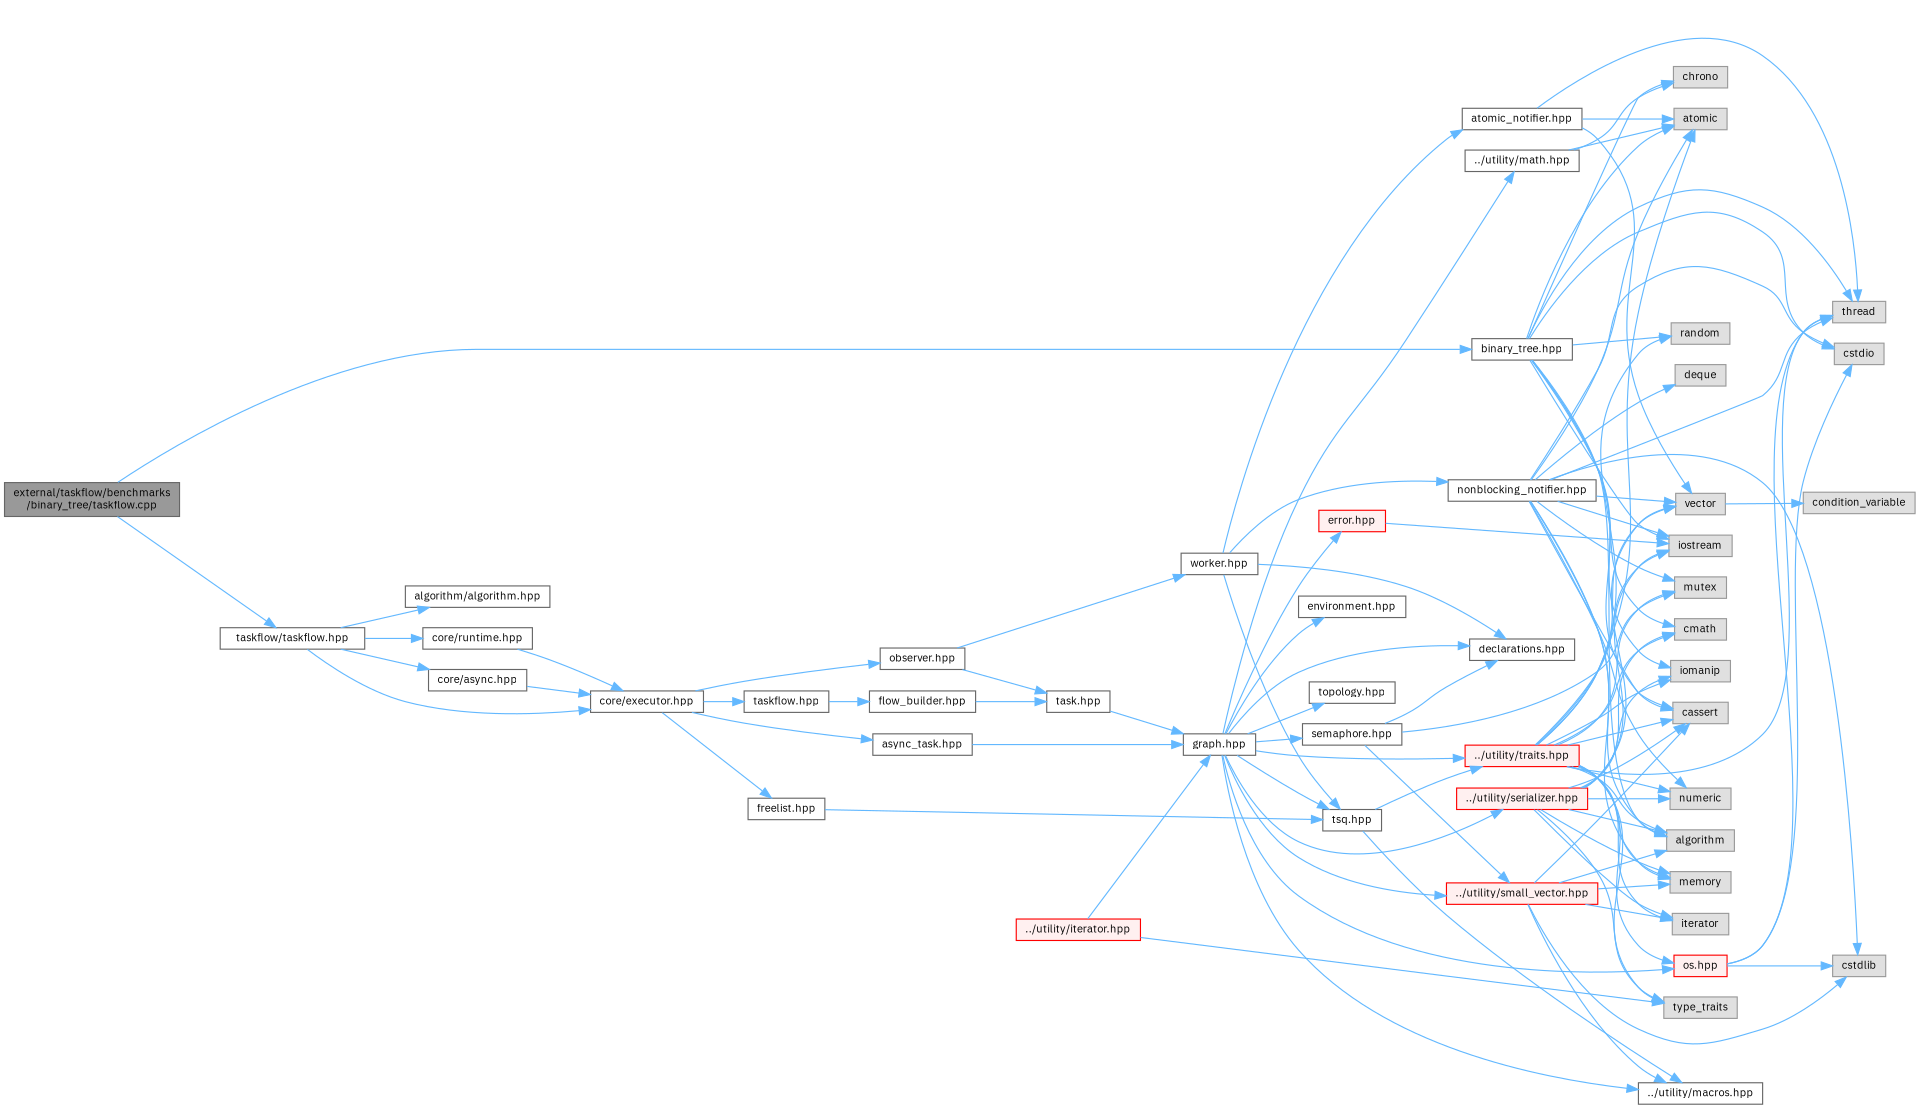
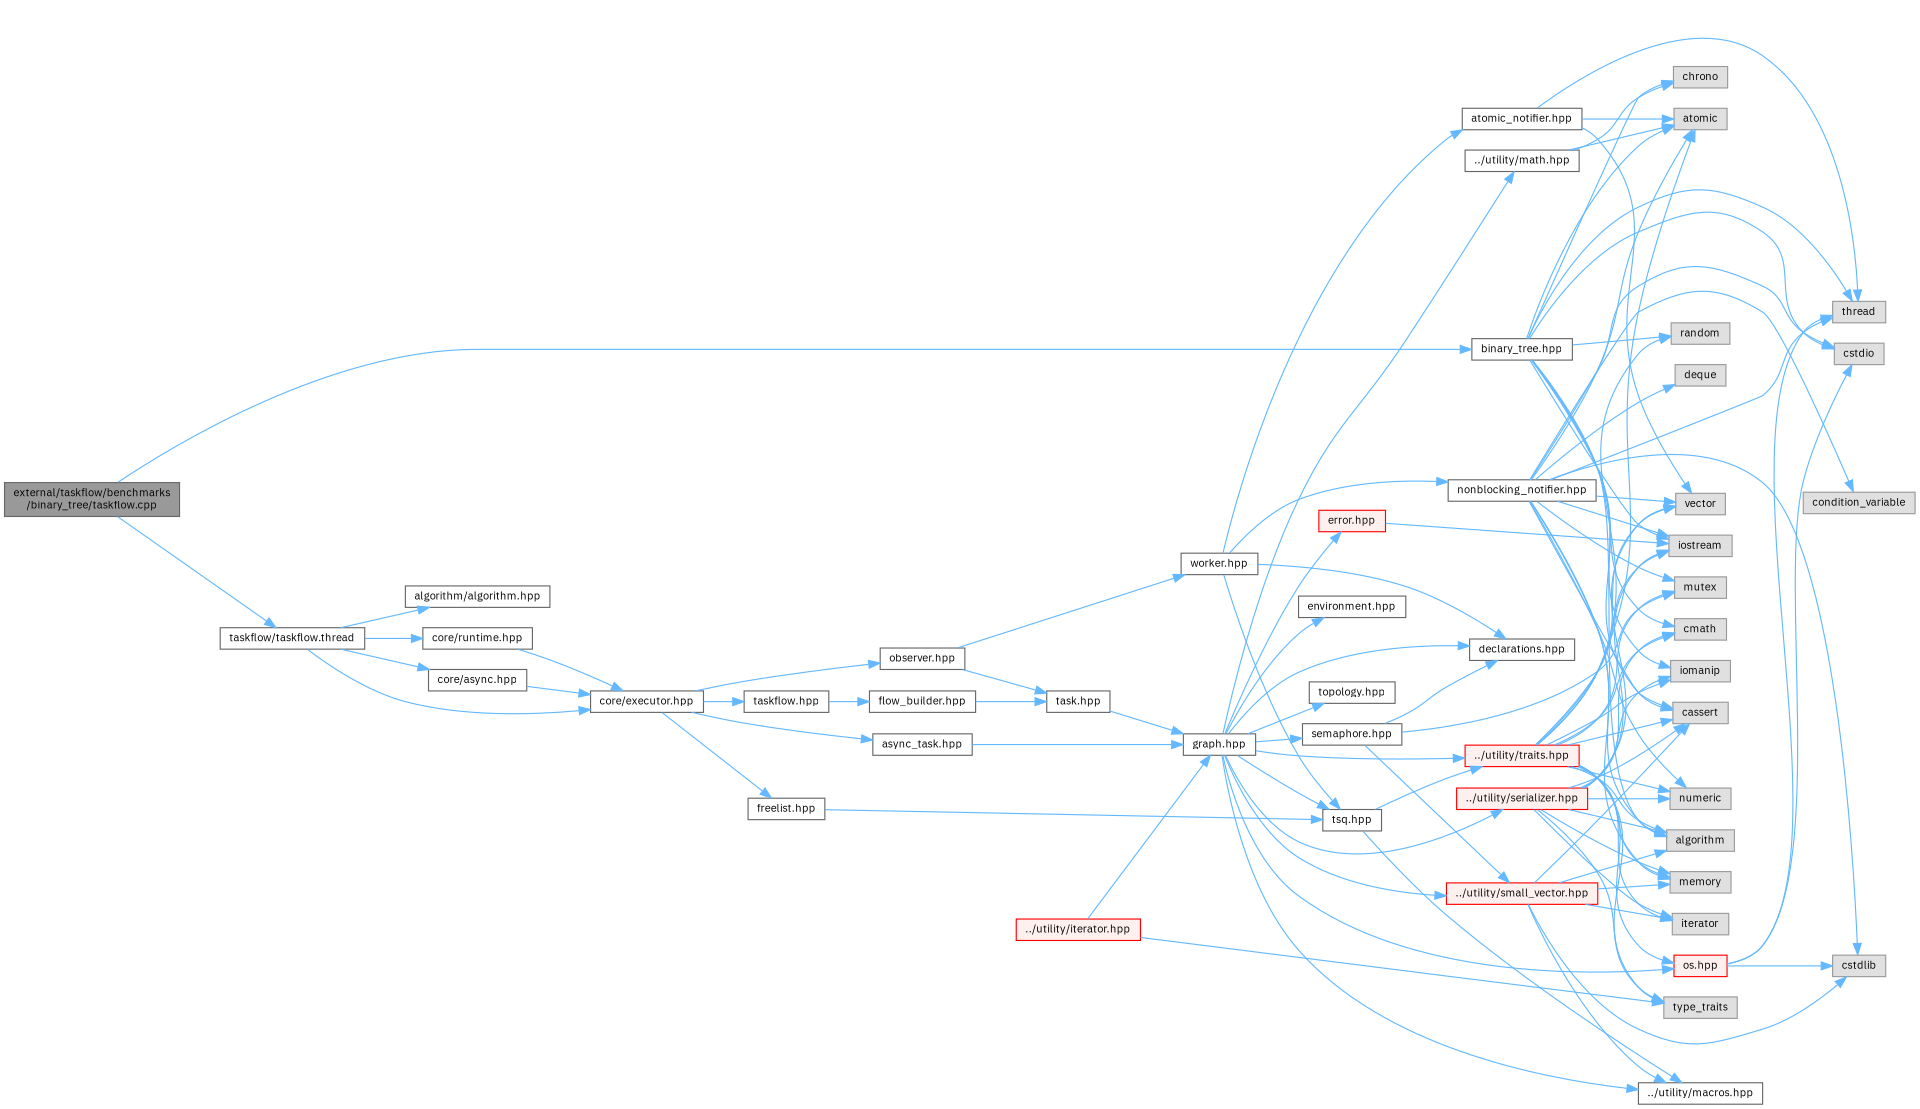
(1759, 504) -> (1696, 292)
(1788, 578) -> none
(292, 638) -> (292, 638)
